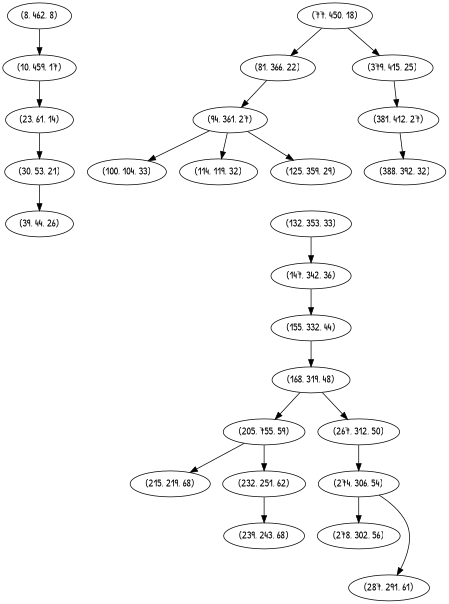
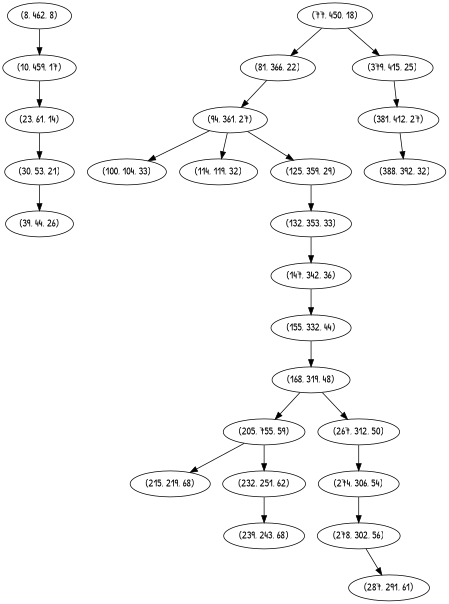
none -> (311, 194)
(408, 527) -> (372, 559)
